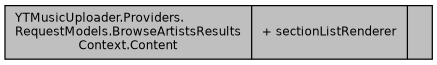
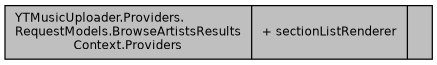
(128, 45) -> (128, 45)
